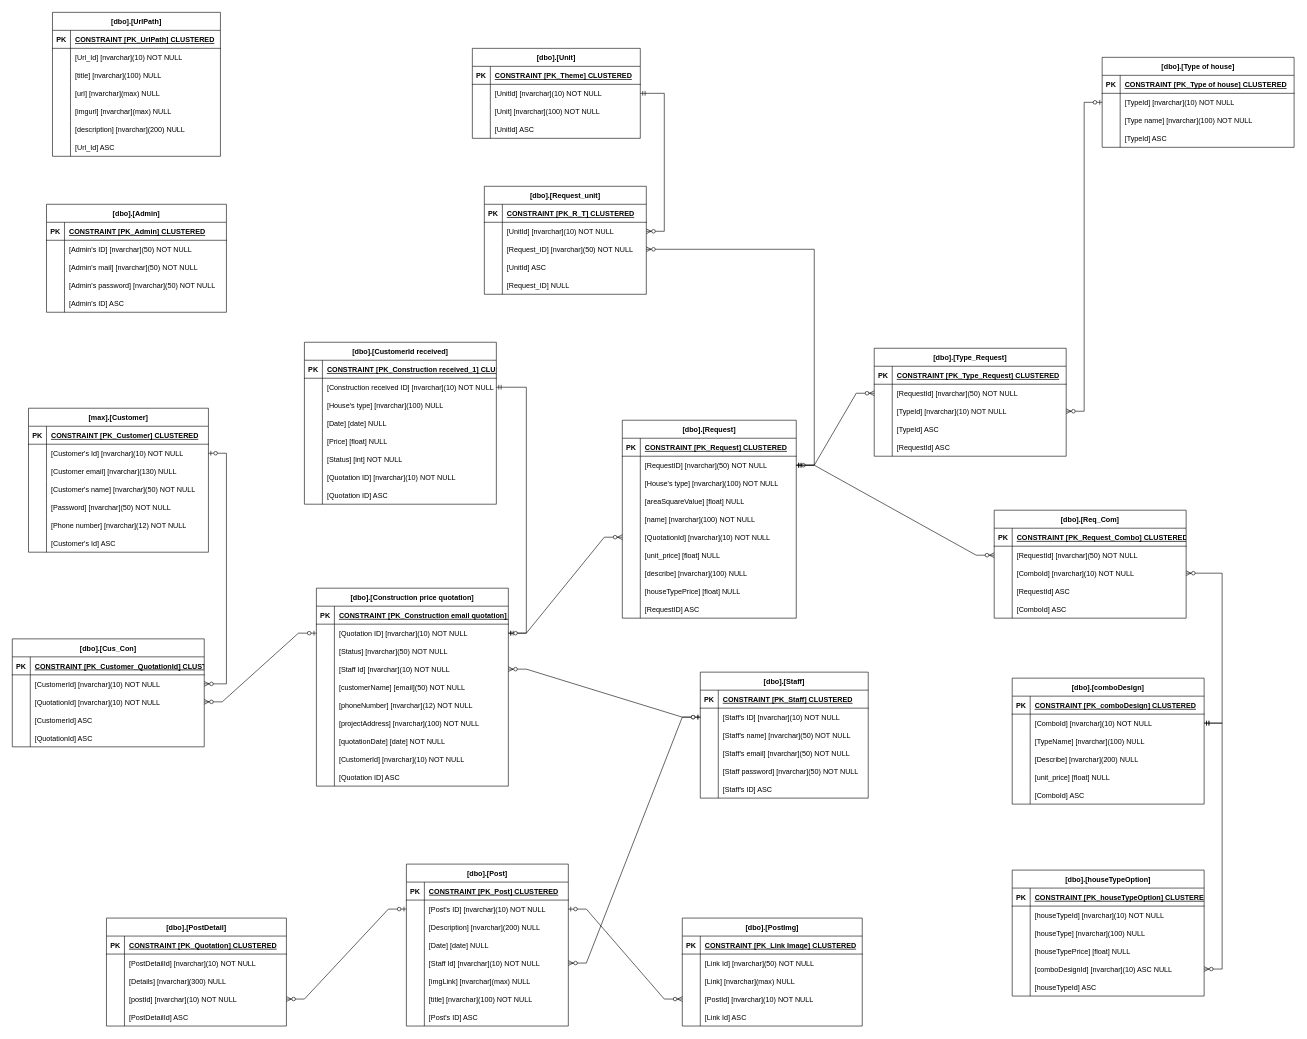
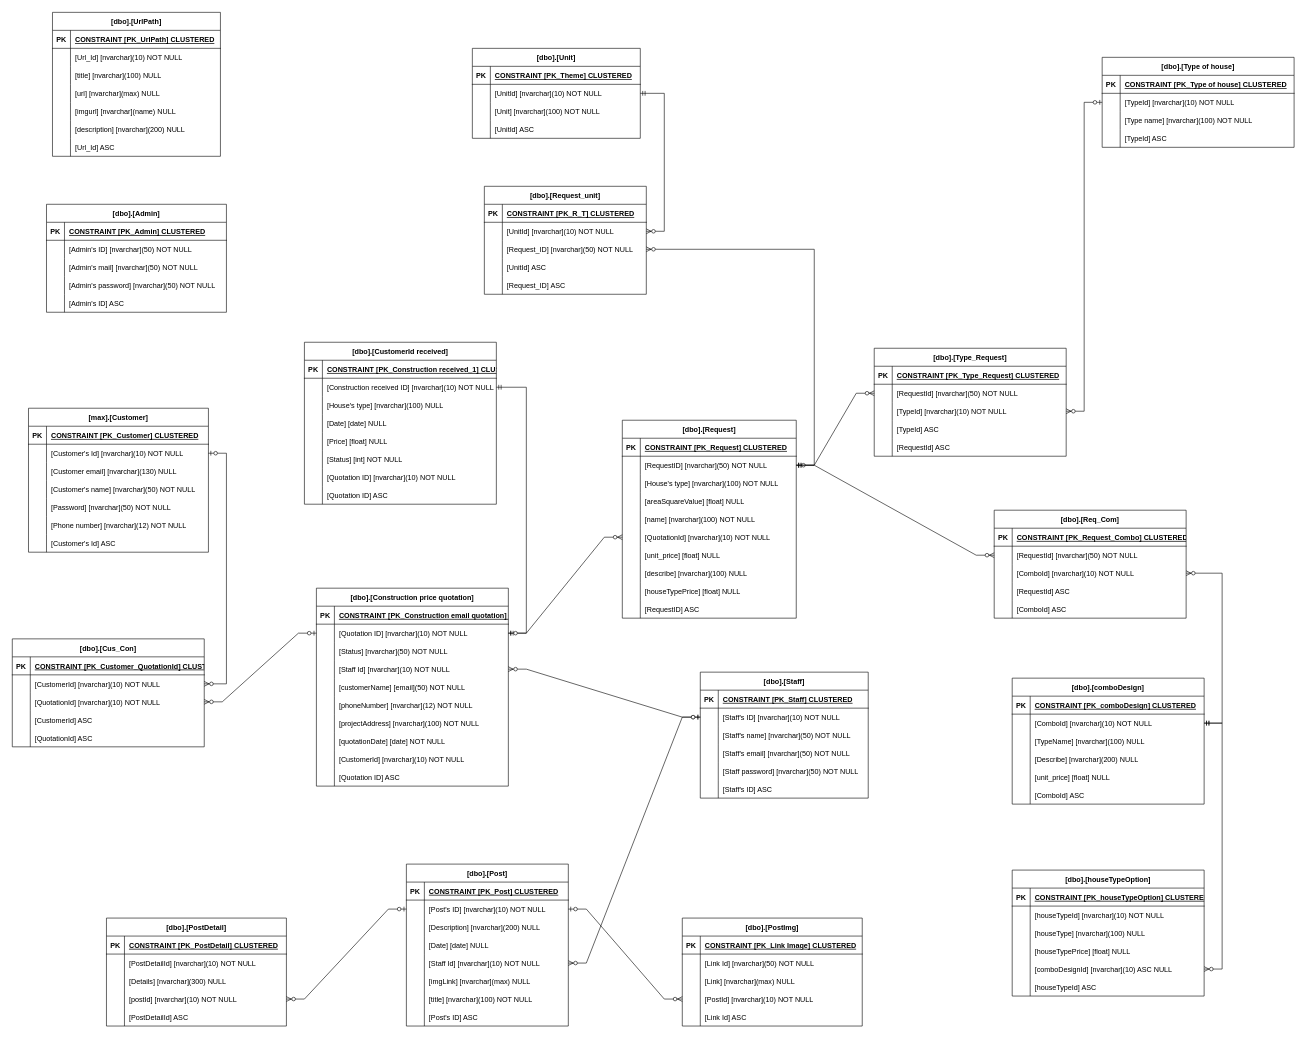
(130, 112) -> (132, 112)
(540, 286) -> (538, 286)
(198, 946) -> (199, 946)
